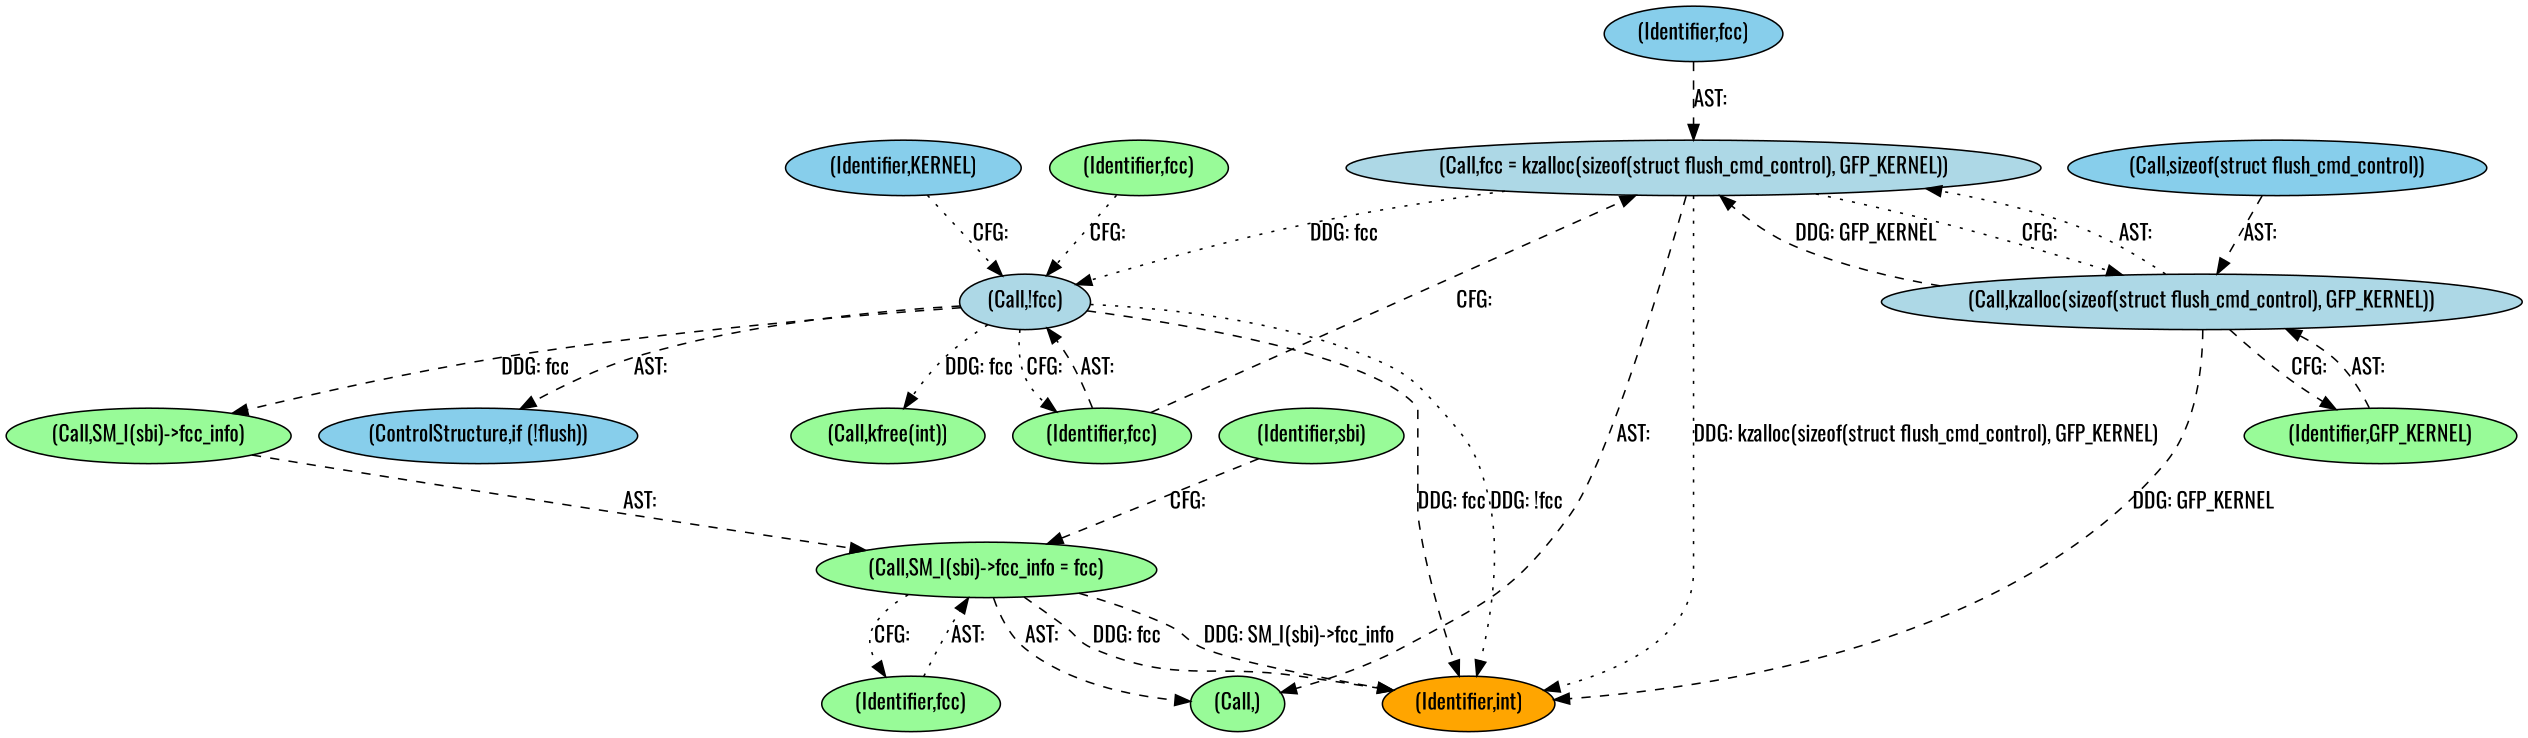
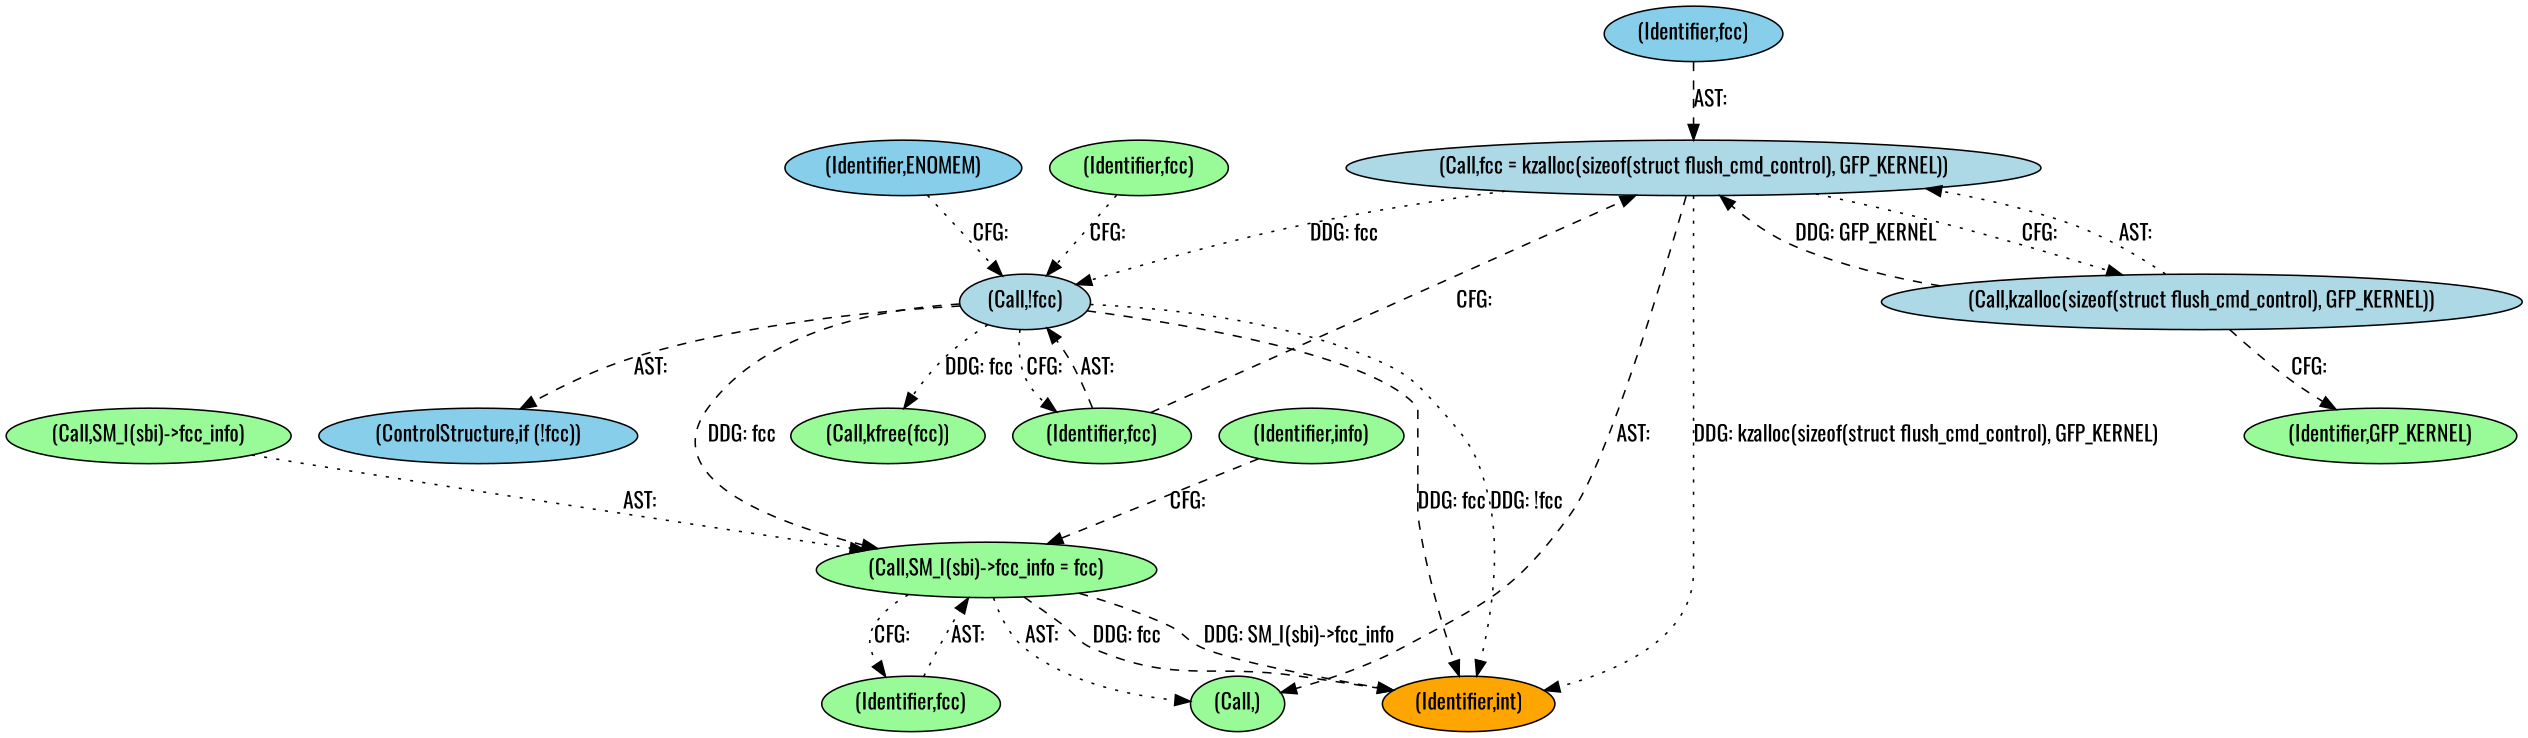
(903, 168) -> (903, 168)
(2277, 168) -> none
(602, 343) -> (720, 394)
(2341, 365) -> none
(478, 436) -> (478, 436)
(888, 436) -> (888, 436)
(1312, 436) -> (1312, 436)
(551, 502) -> (551, 502)
(1956, 610) -> none
(1068, 674) -> (1068, 674)
